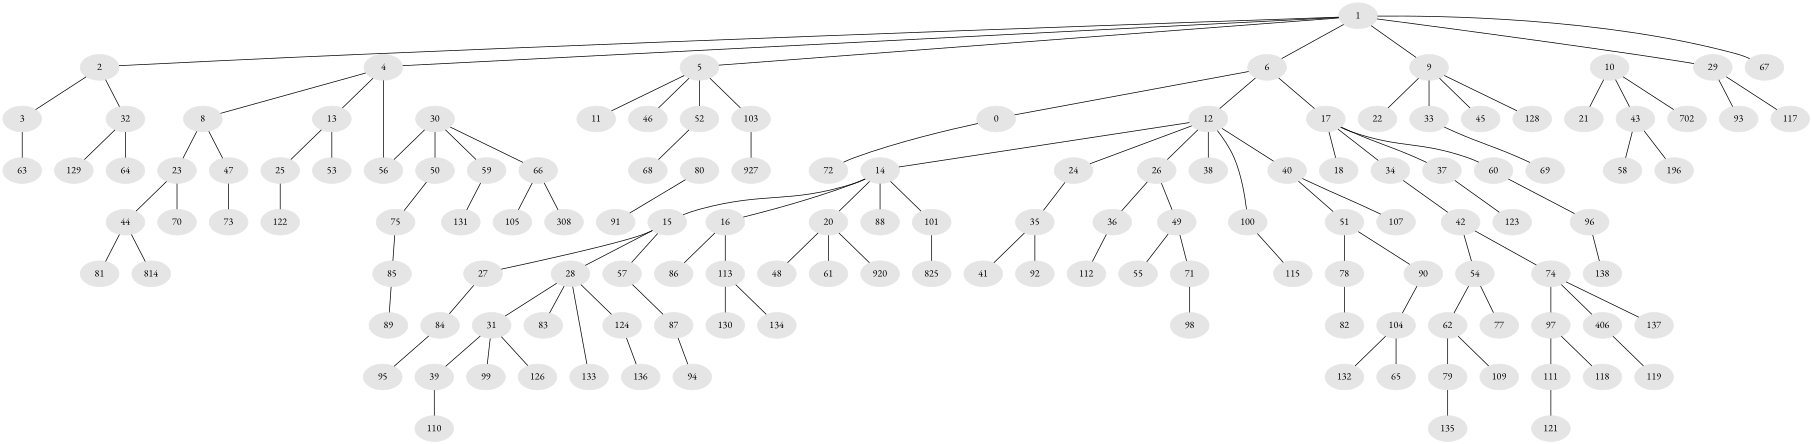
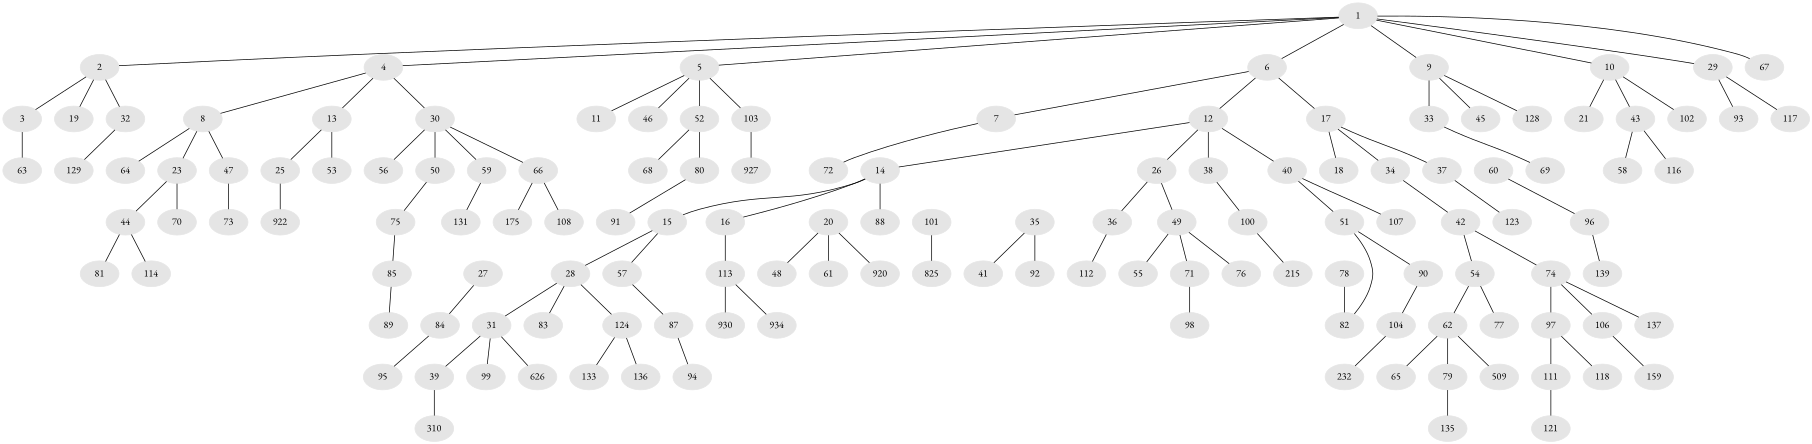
none -> (1484, 42)
none -> (74, 119)
(383, 119) -> (409, 93)
(996, 119) -> (996, 119)
(1377, 119) -> none
(1687, 119) -> (1687, 119)
(125, 145) -> (164, 145)
none -> (699, 145)
(1410, 145) -> none
(1238, 168) -> (1228, 196)
(1074, 171) -> none
(1674, 171) -> (1674, 171)
(854, 196) -> none
(906, 196) -> none
(280, 222) -> (280, 222)
(512, 222) -> (512, 222)
(564, 222) -> (564, 222)
(1344, 248) -> (1373, 274)
(577, 252) -> none
(151, 274) -> (151, 274)
(674, 274) -> none
none -> (1241, 274)
(1293, 274) -> (1293, 274)
(1602, 274) -> (1602, 274)
(580, 325) -> (606, 351)
(725, 325) -> (725, 325)
(777, 325) -> (777, 325)
(1602, 325) -> (1602, 325)
(1396, 351) -> (1422, 351)
(538, 377) -> (538, 377)
(1344, 377) -> (1344, 377)
(1499, 377) -> (1499, 377)
(1654, 377) -> (1654, 377)
(434, 429) -> (434, 429)
